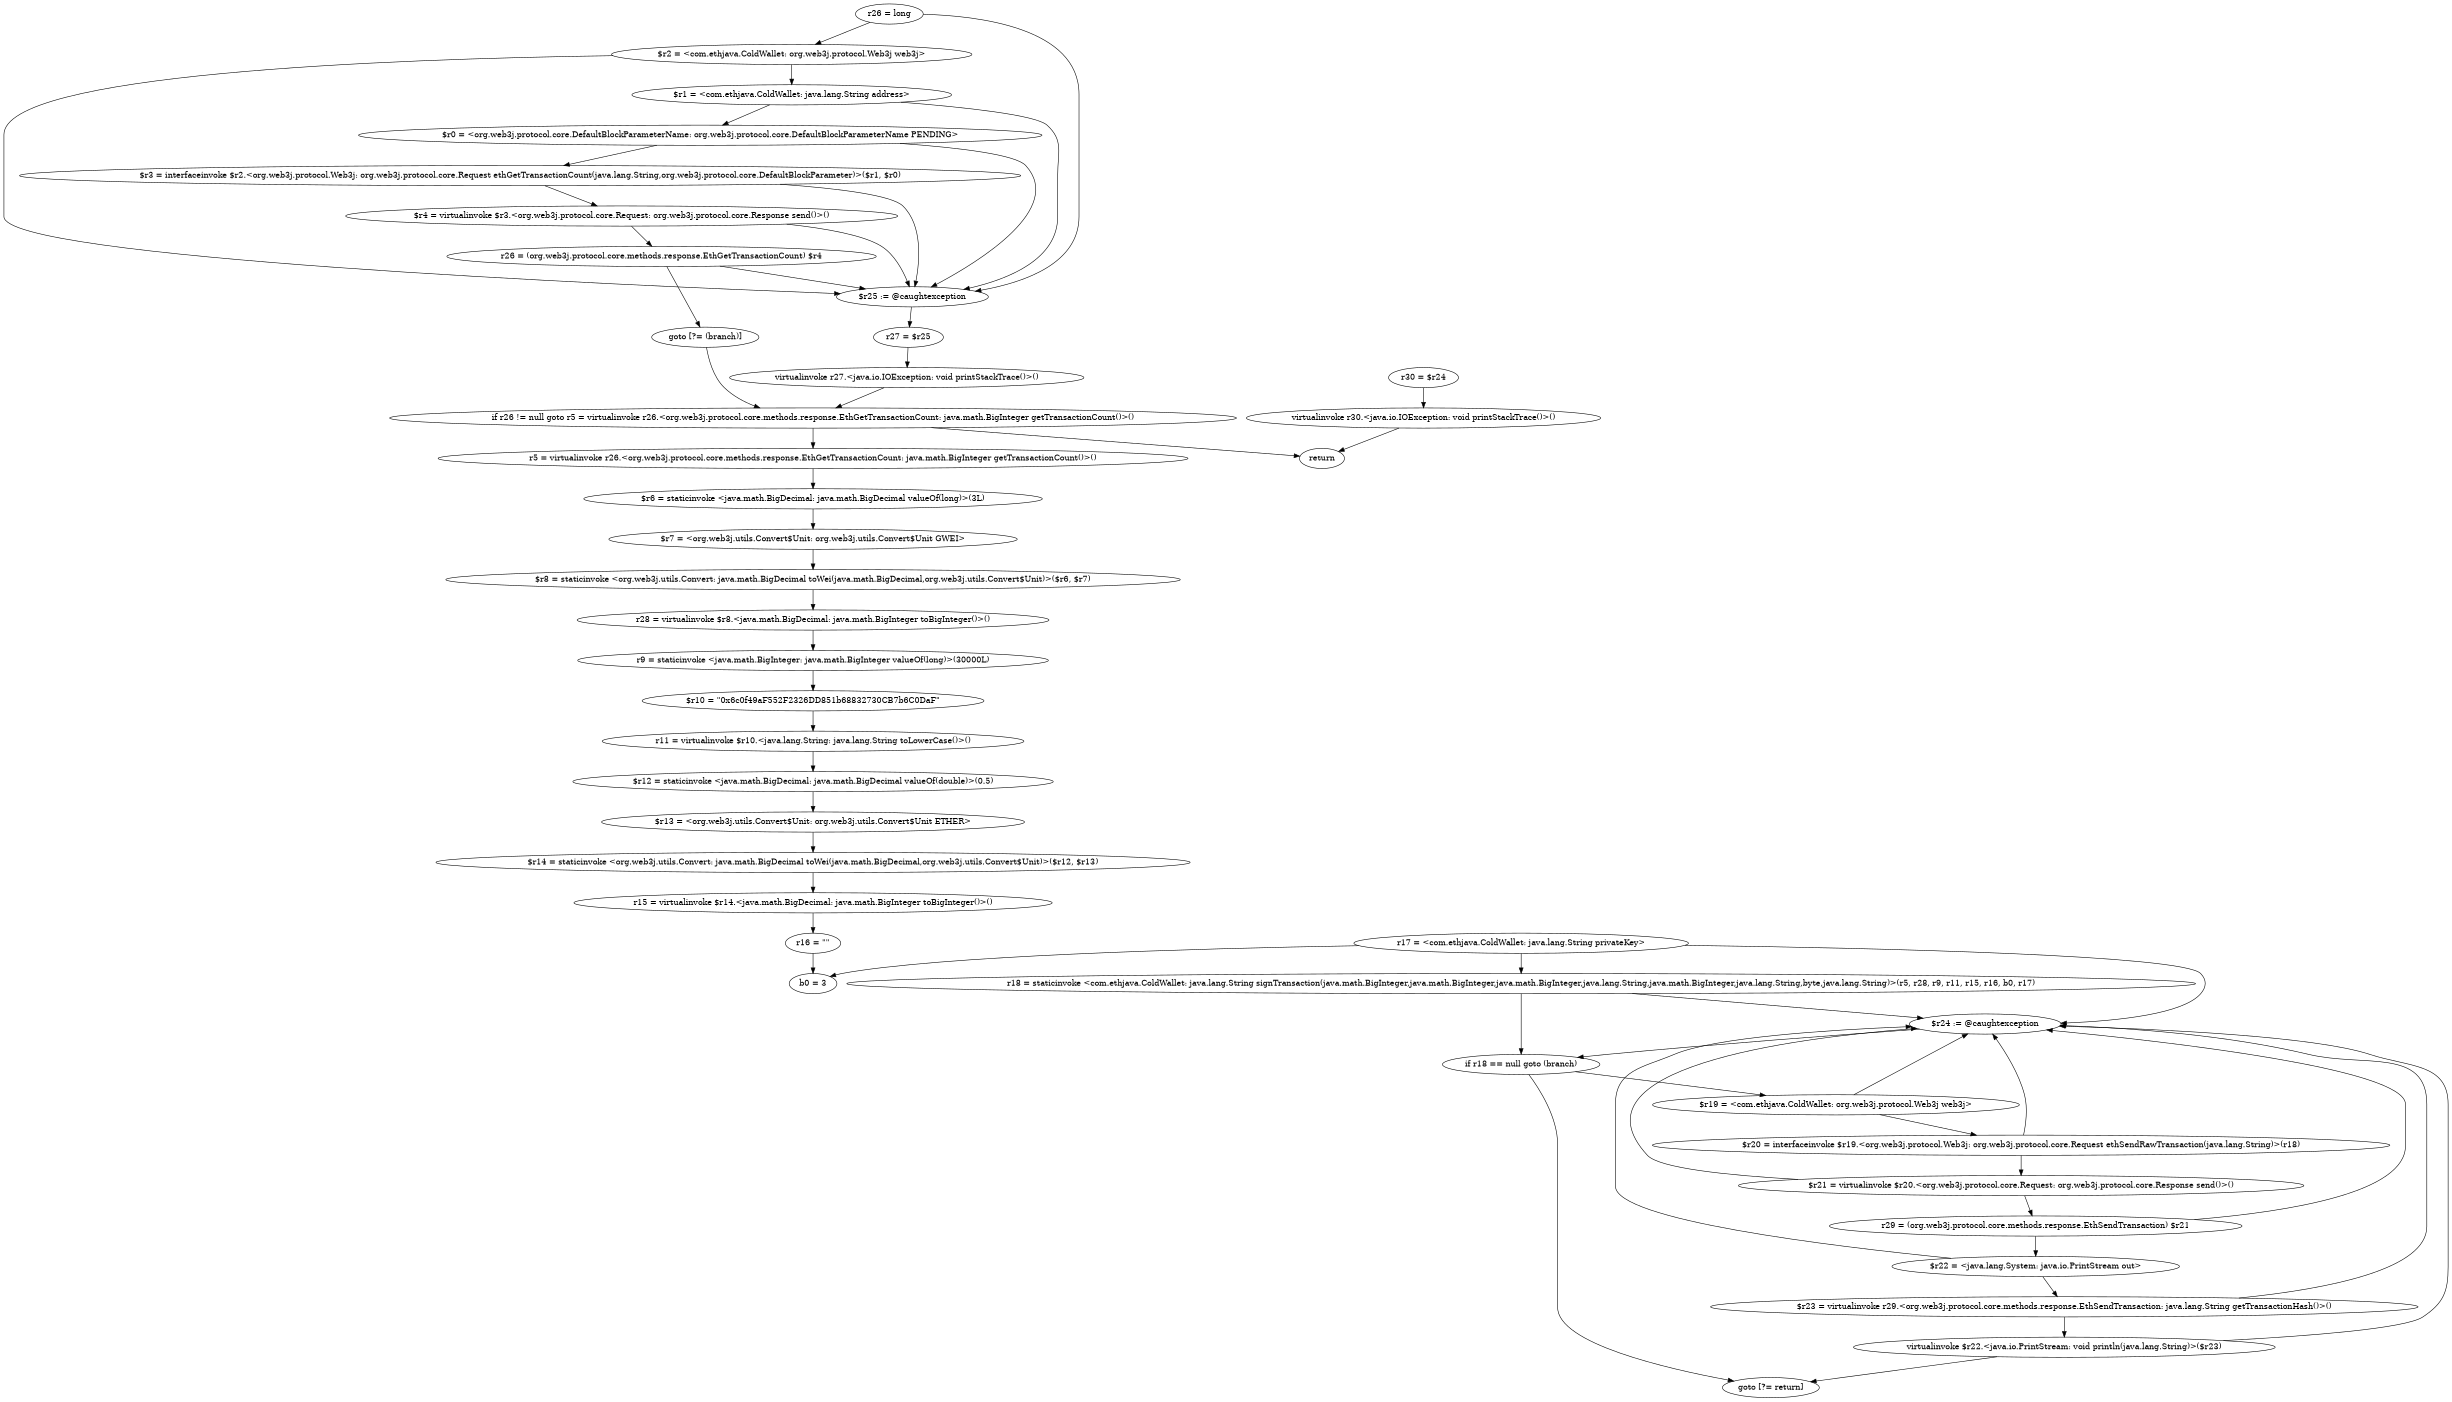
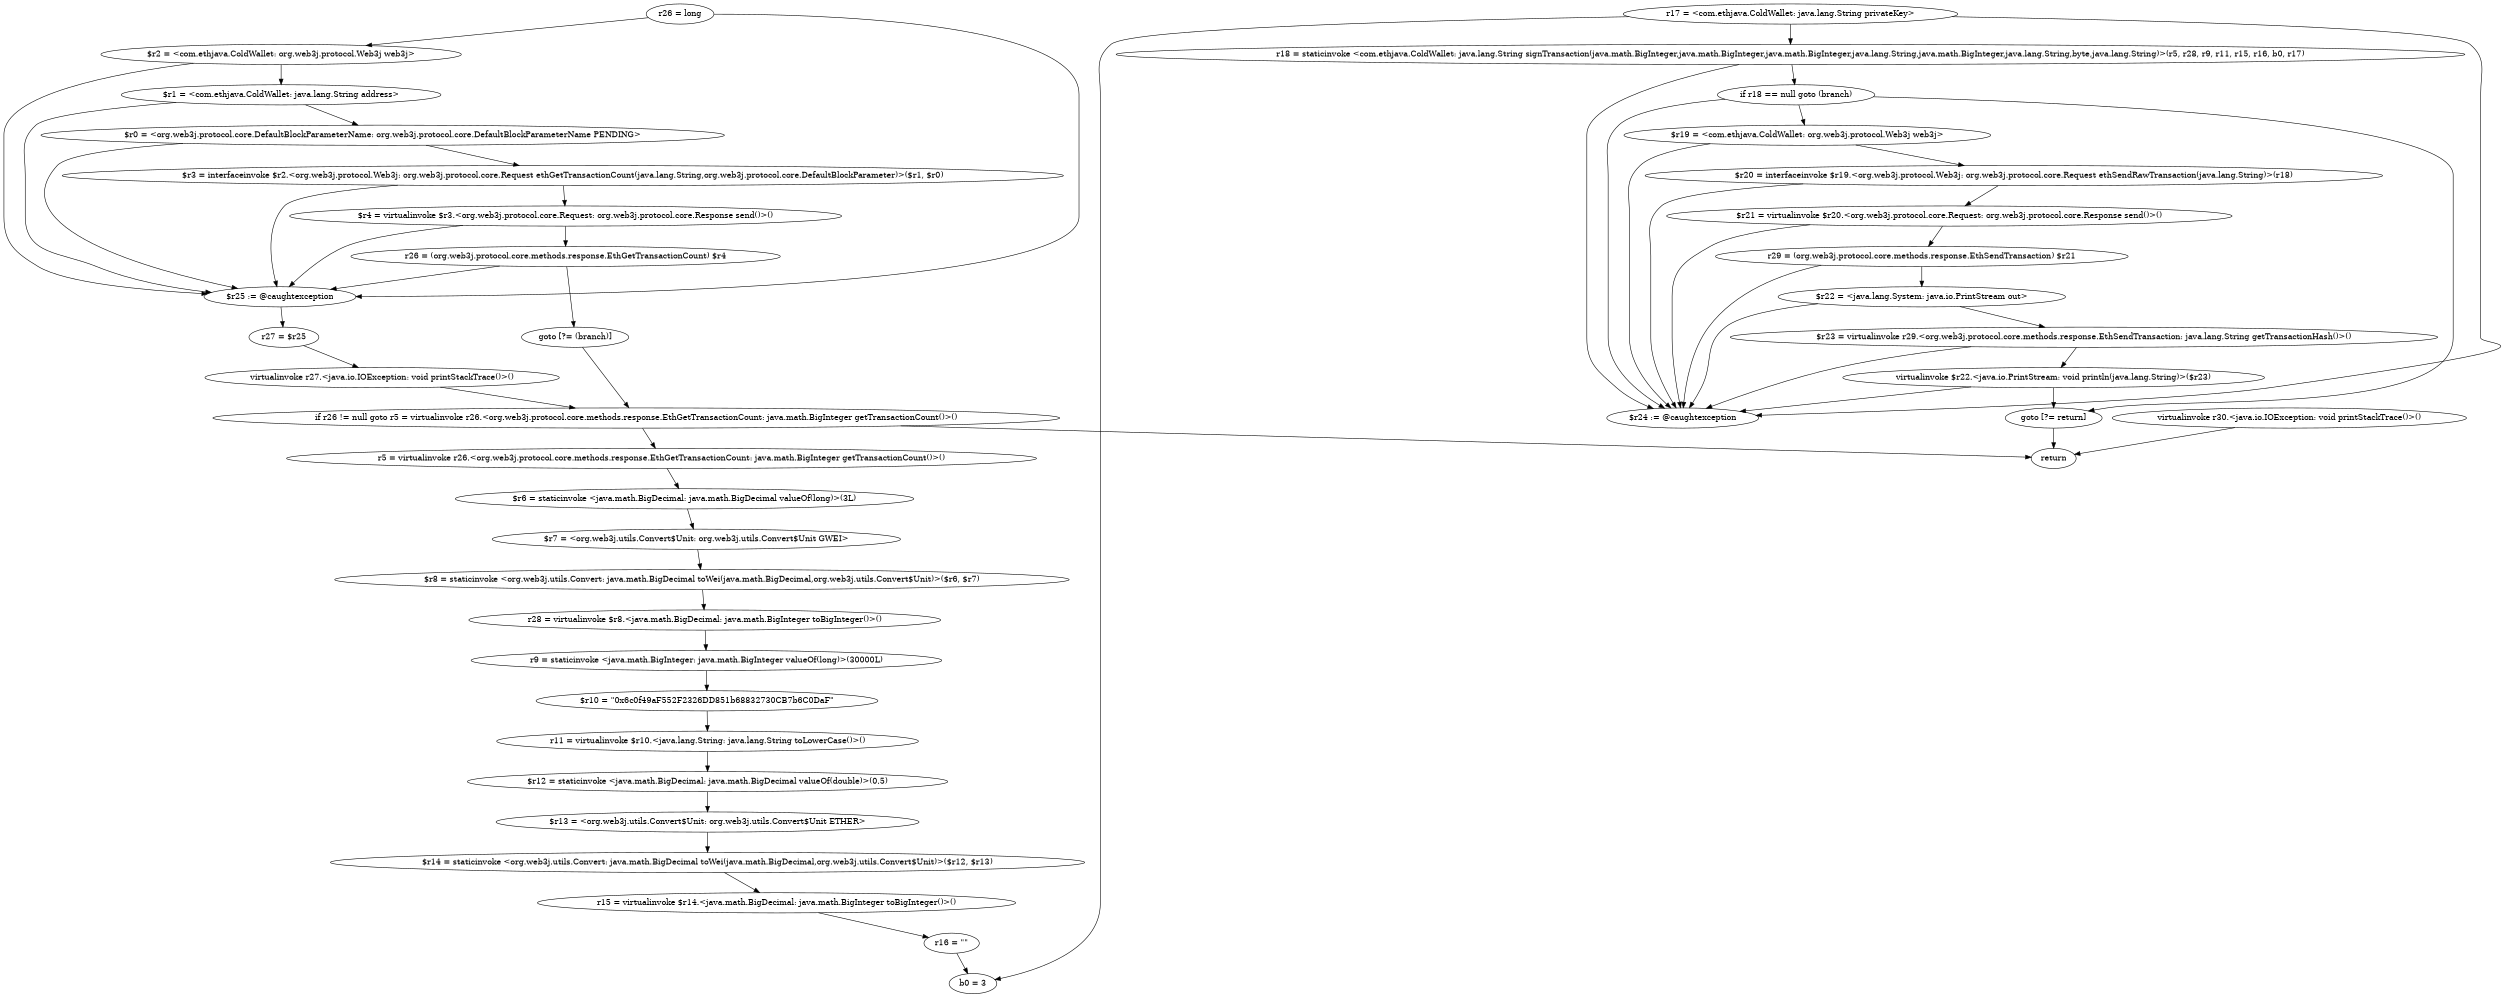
(1424, 378) -> none
none -> (2054, 435)
(1751, 1042) -> (1608, 219)
